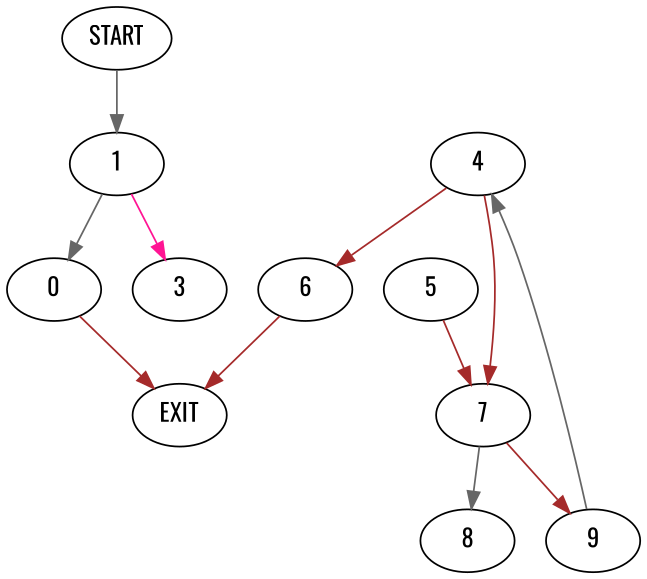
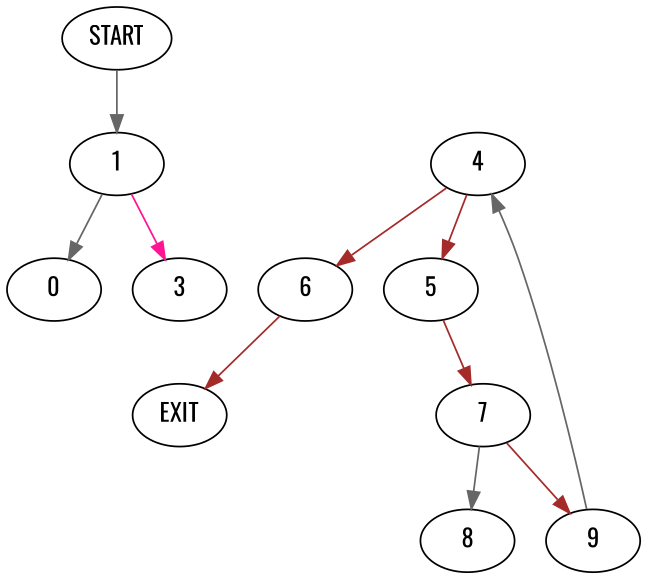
(495, 280) -> (458, 218)
(110, 346) -> none
